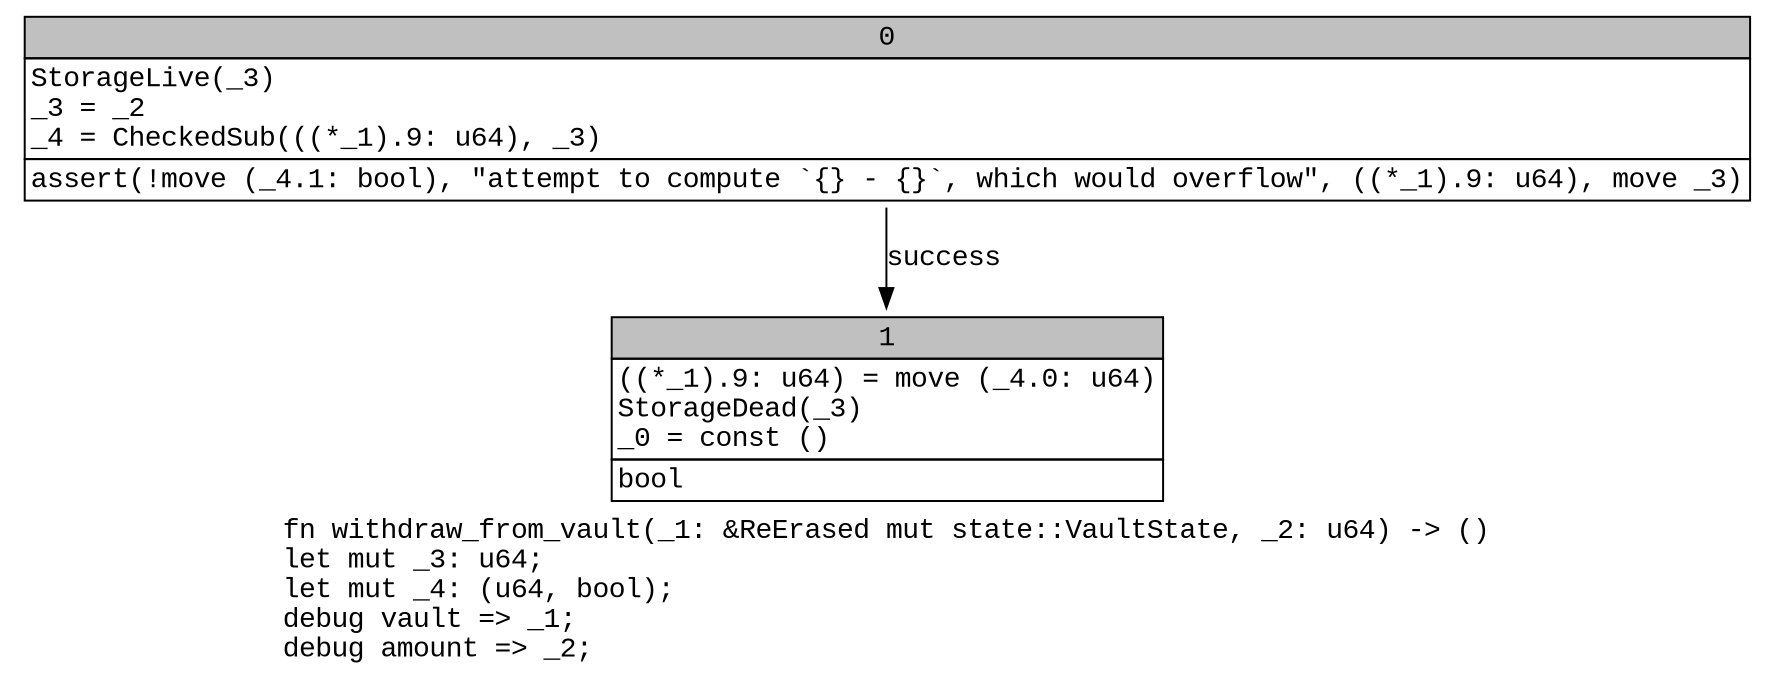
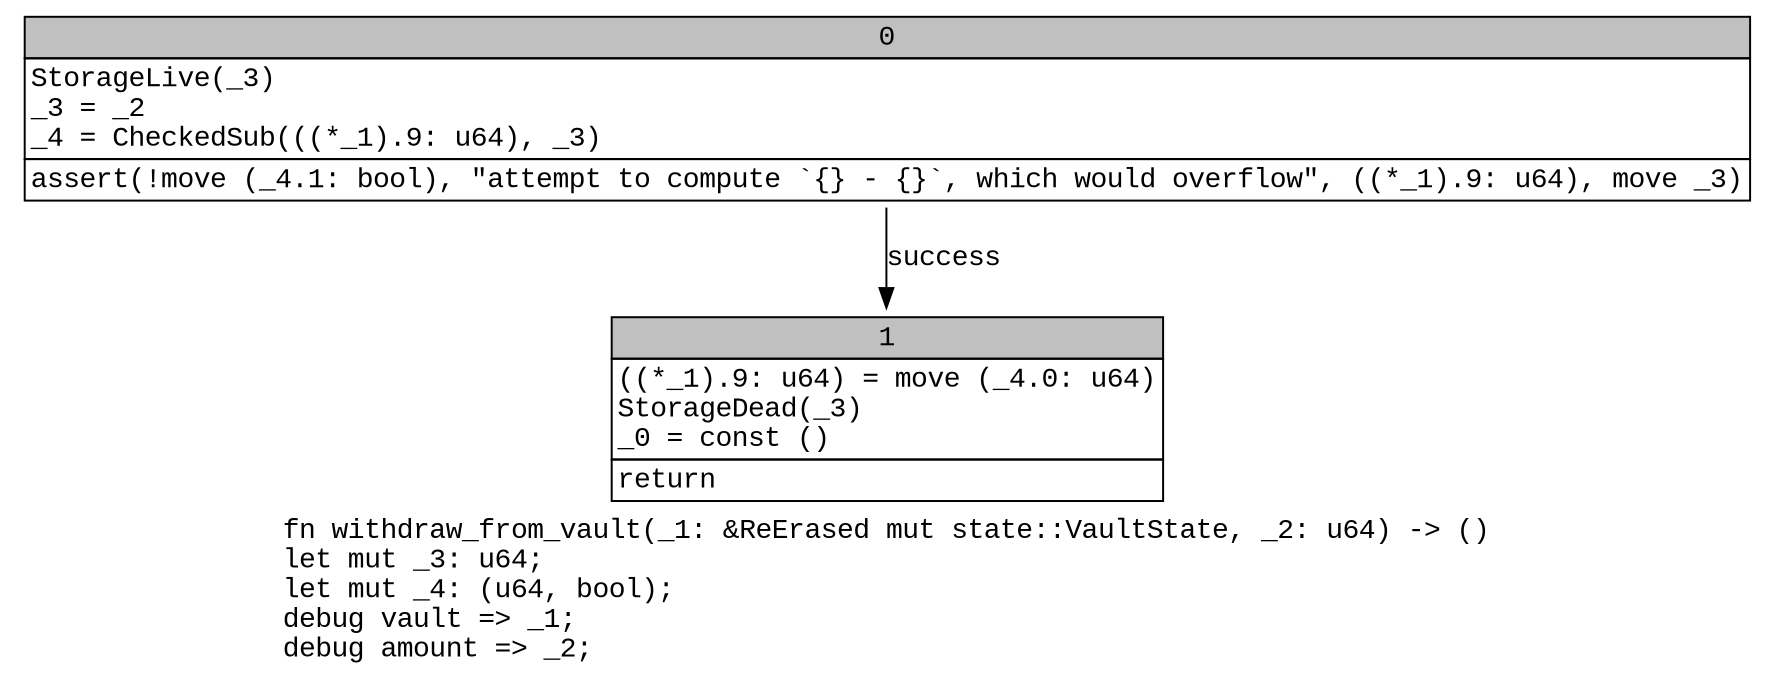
(651, 479) -> (667, 479)
